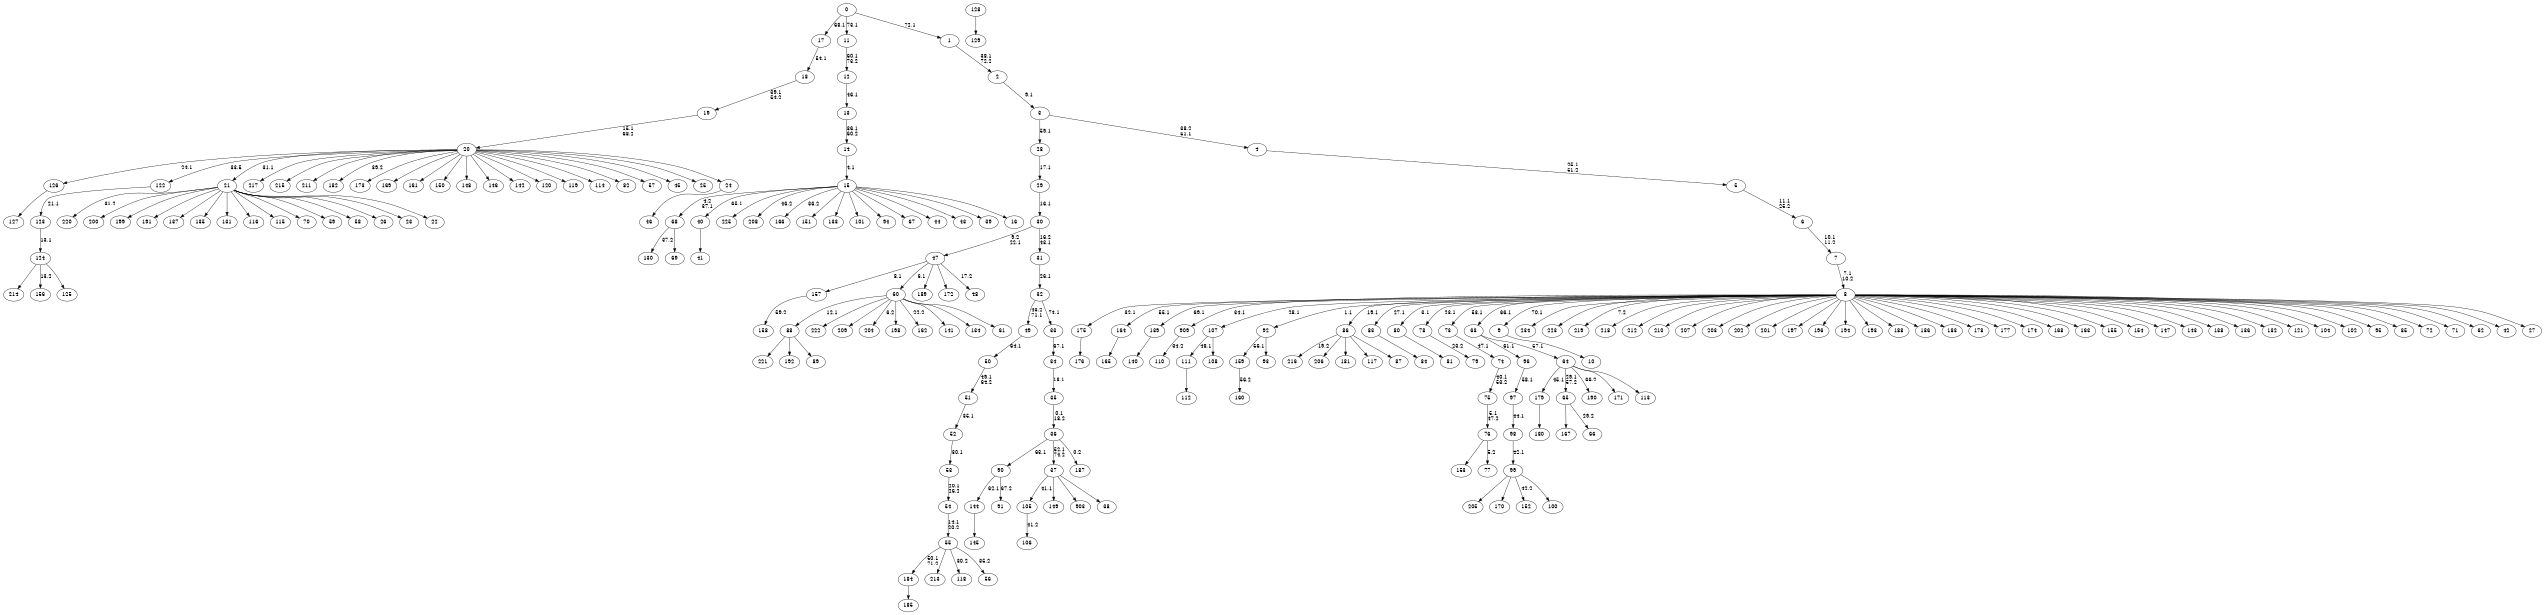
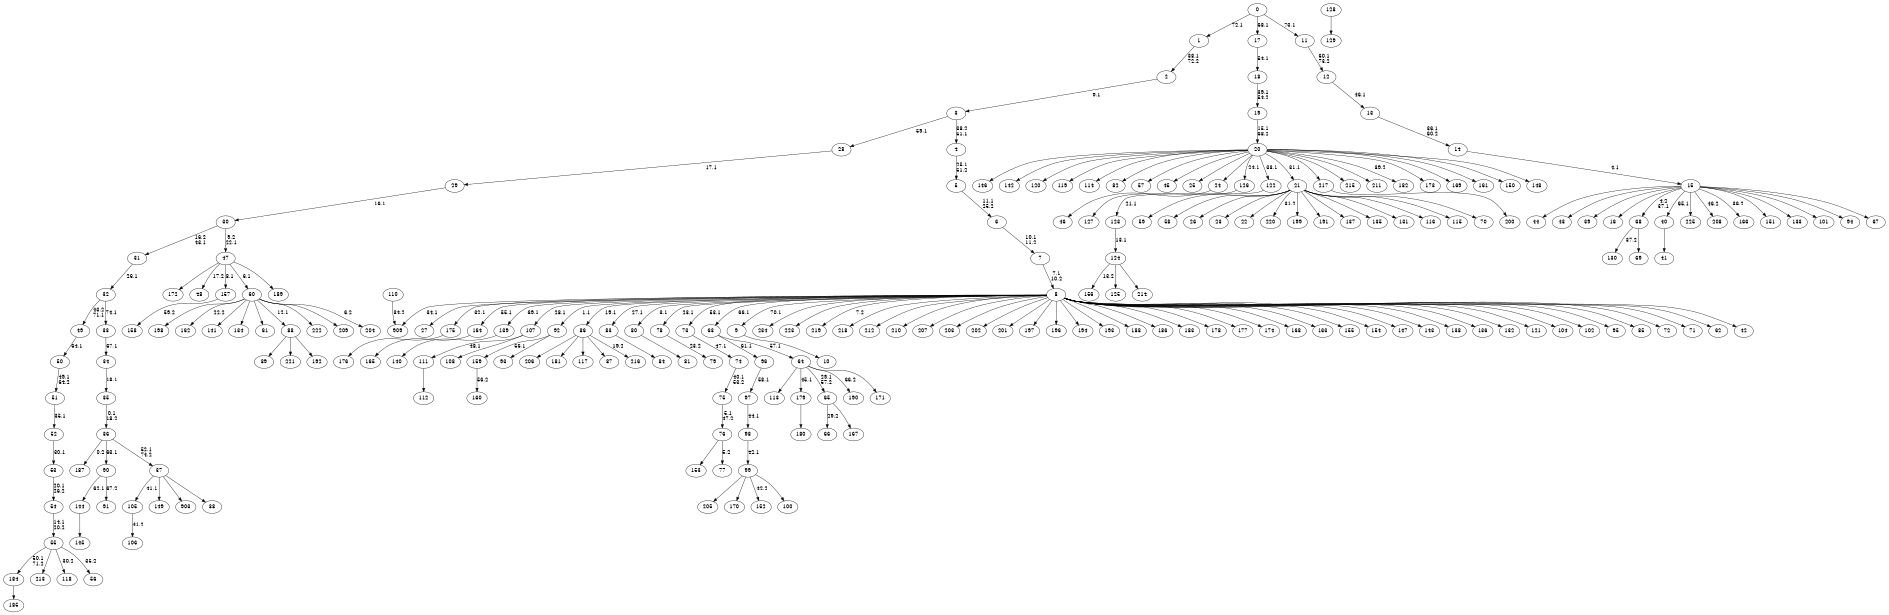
(236, 168) -> (1272, 168)
(159, 195) -> (1421, 193)
(1172, 344) -> (393, 311)
